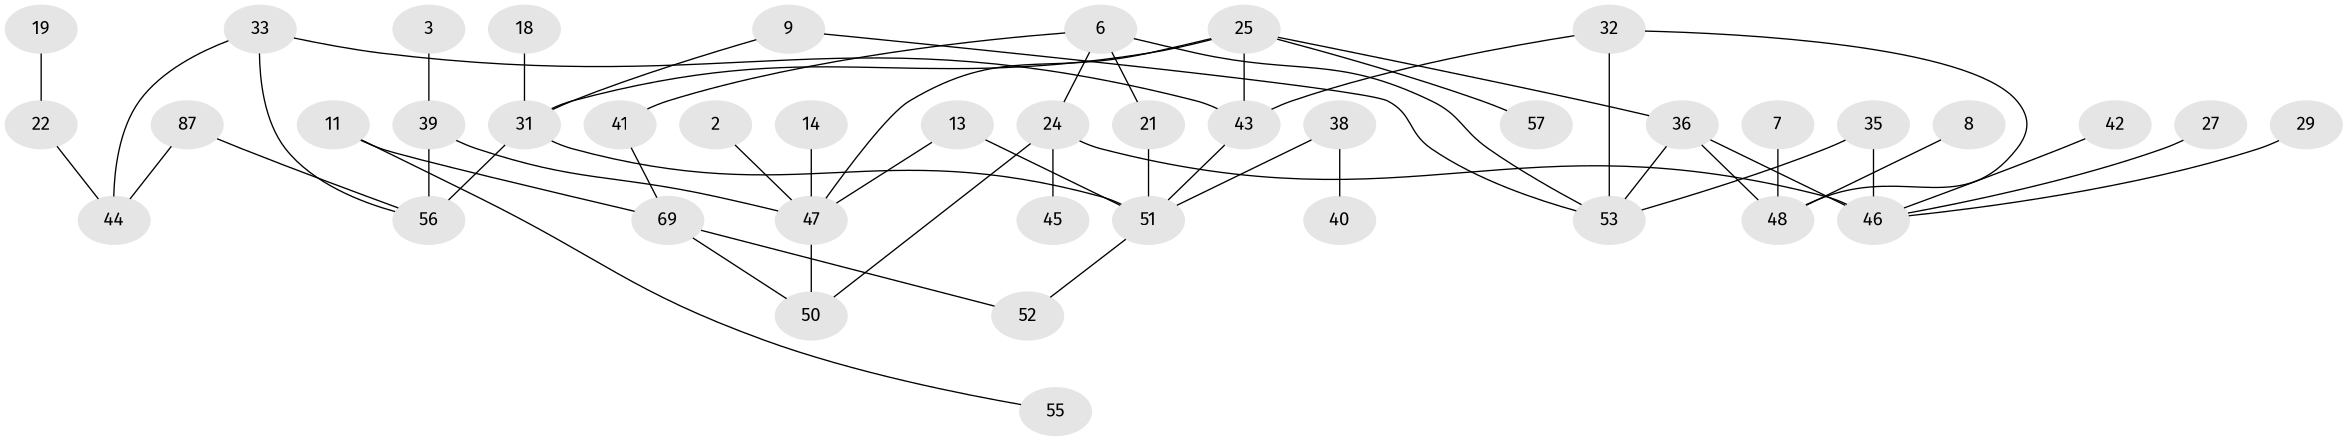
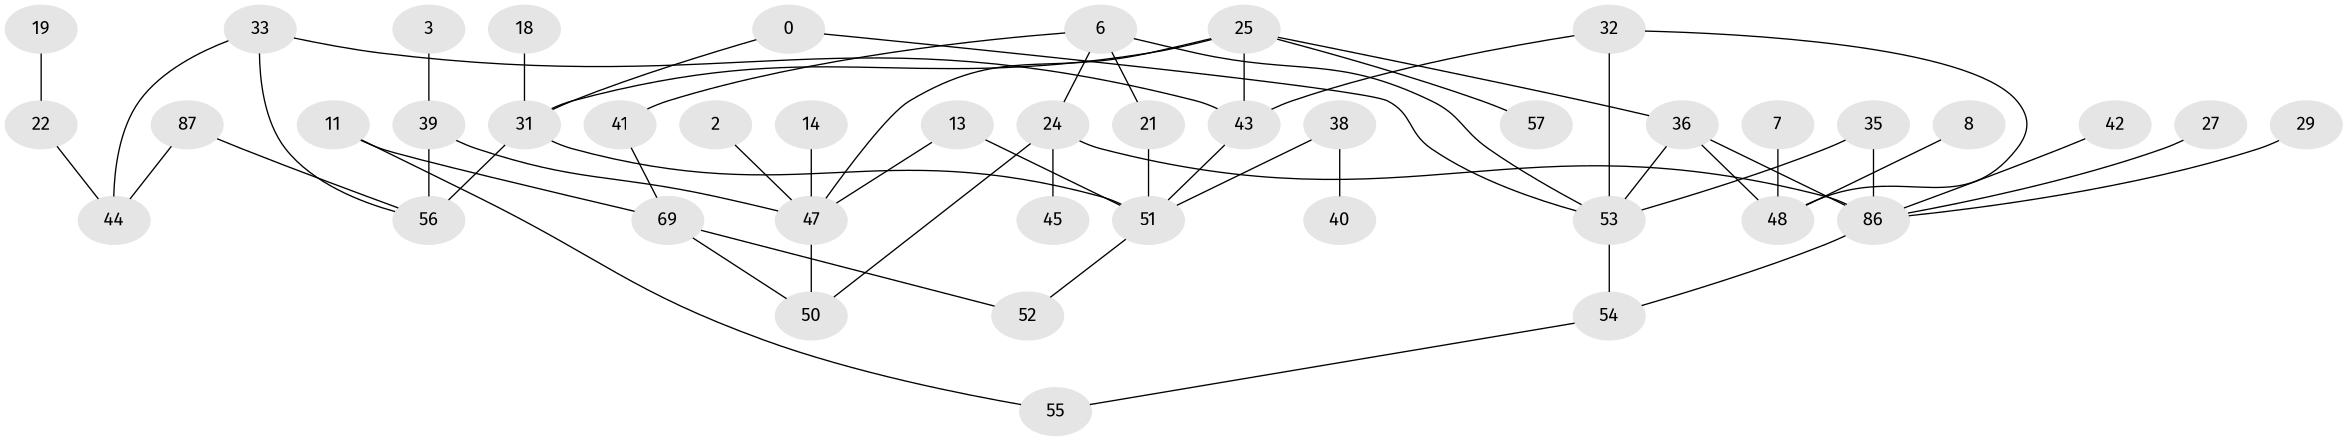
(789, 29) -> (789, 29)
(1873, 220) -> (1873, 220)
none -> (1609, 316)
